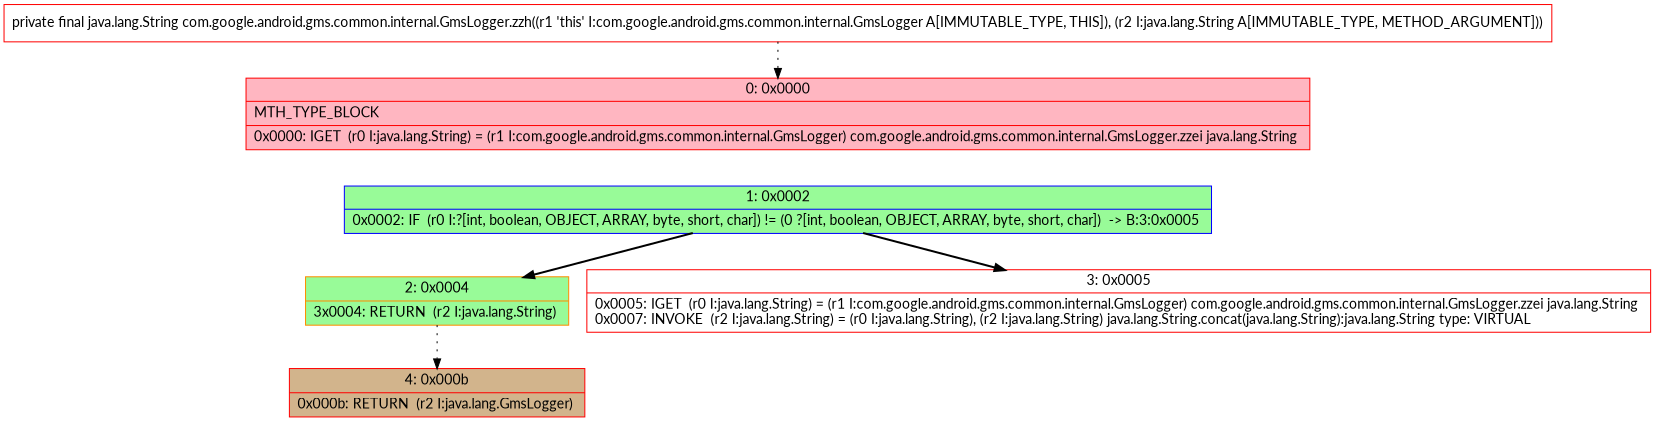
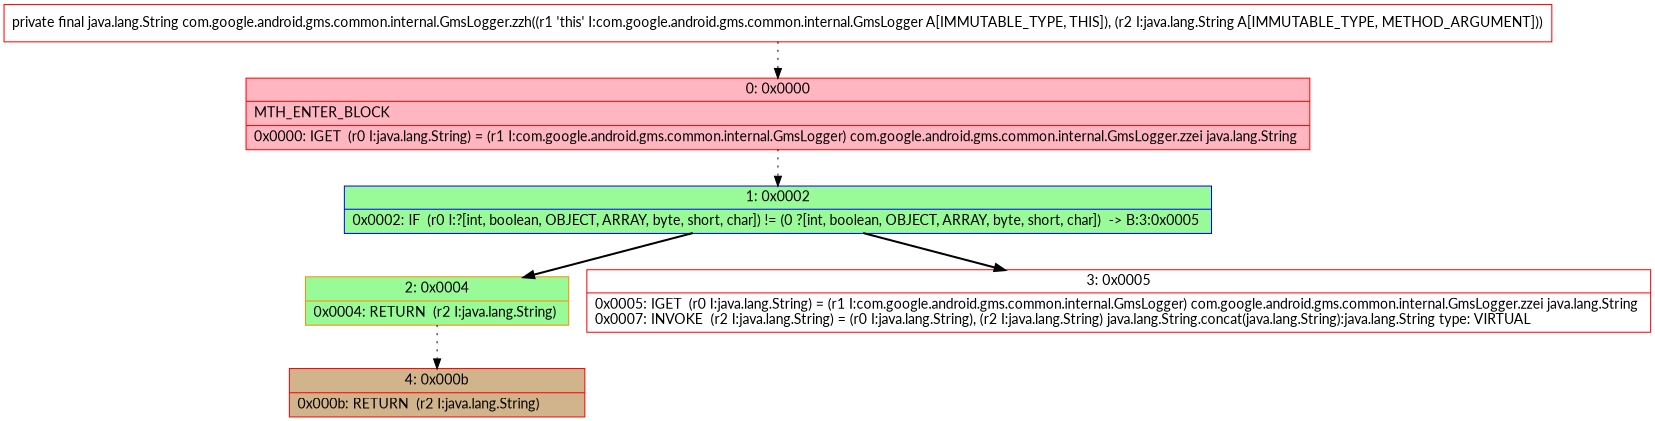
(317, 113) -> (322, 113)
none -> (778, 163)
(437, 313) -> (437, 313)
(437, 404) -> (420, 404)
